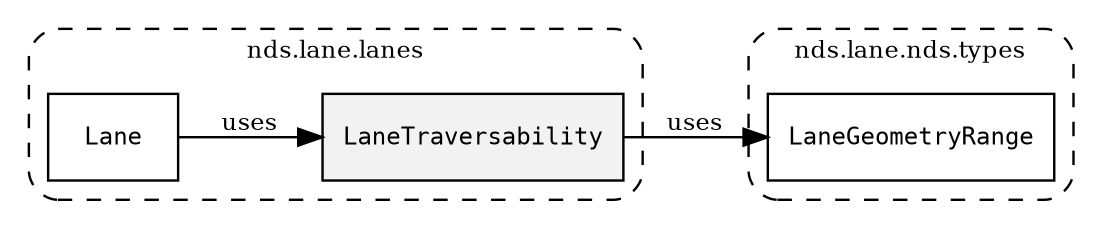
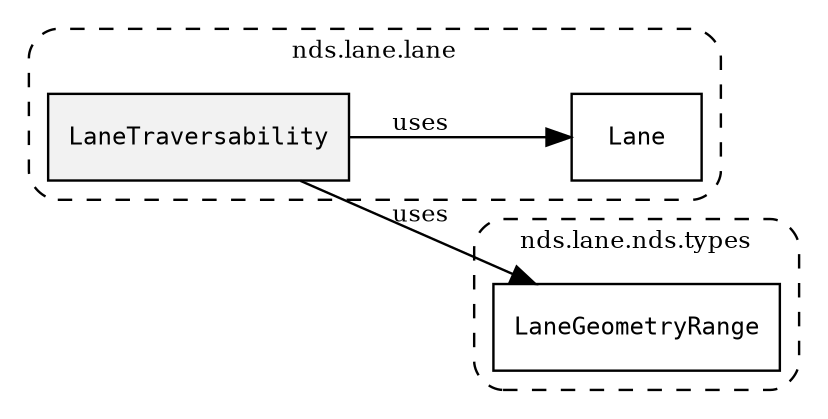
(336, 52) -> (375, 52)
(238, 137) -> (448, 137)
